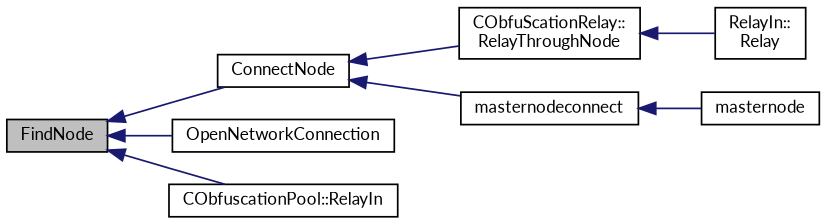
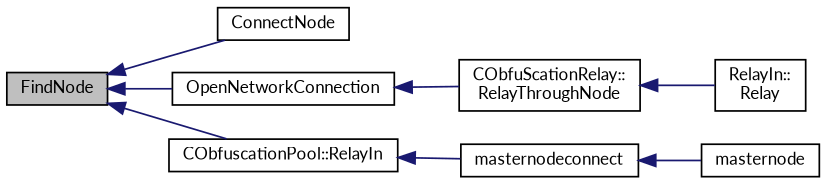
(413, 53) -> (436, 87)
(413, 89) -> (438, 158)
